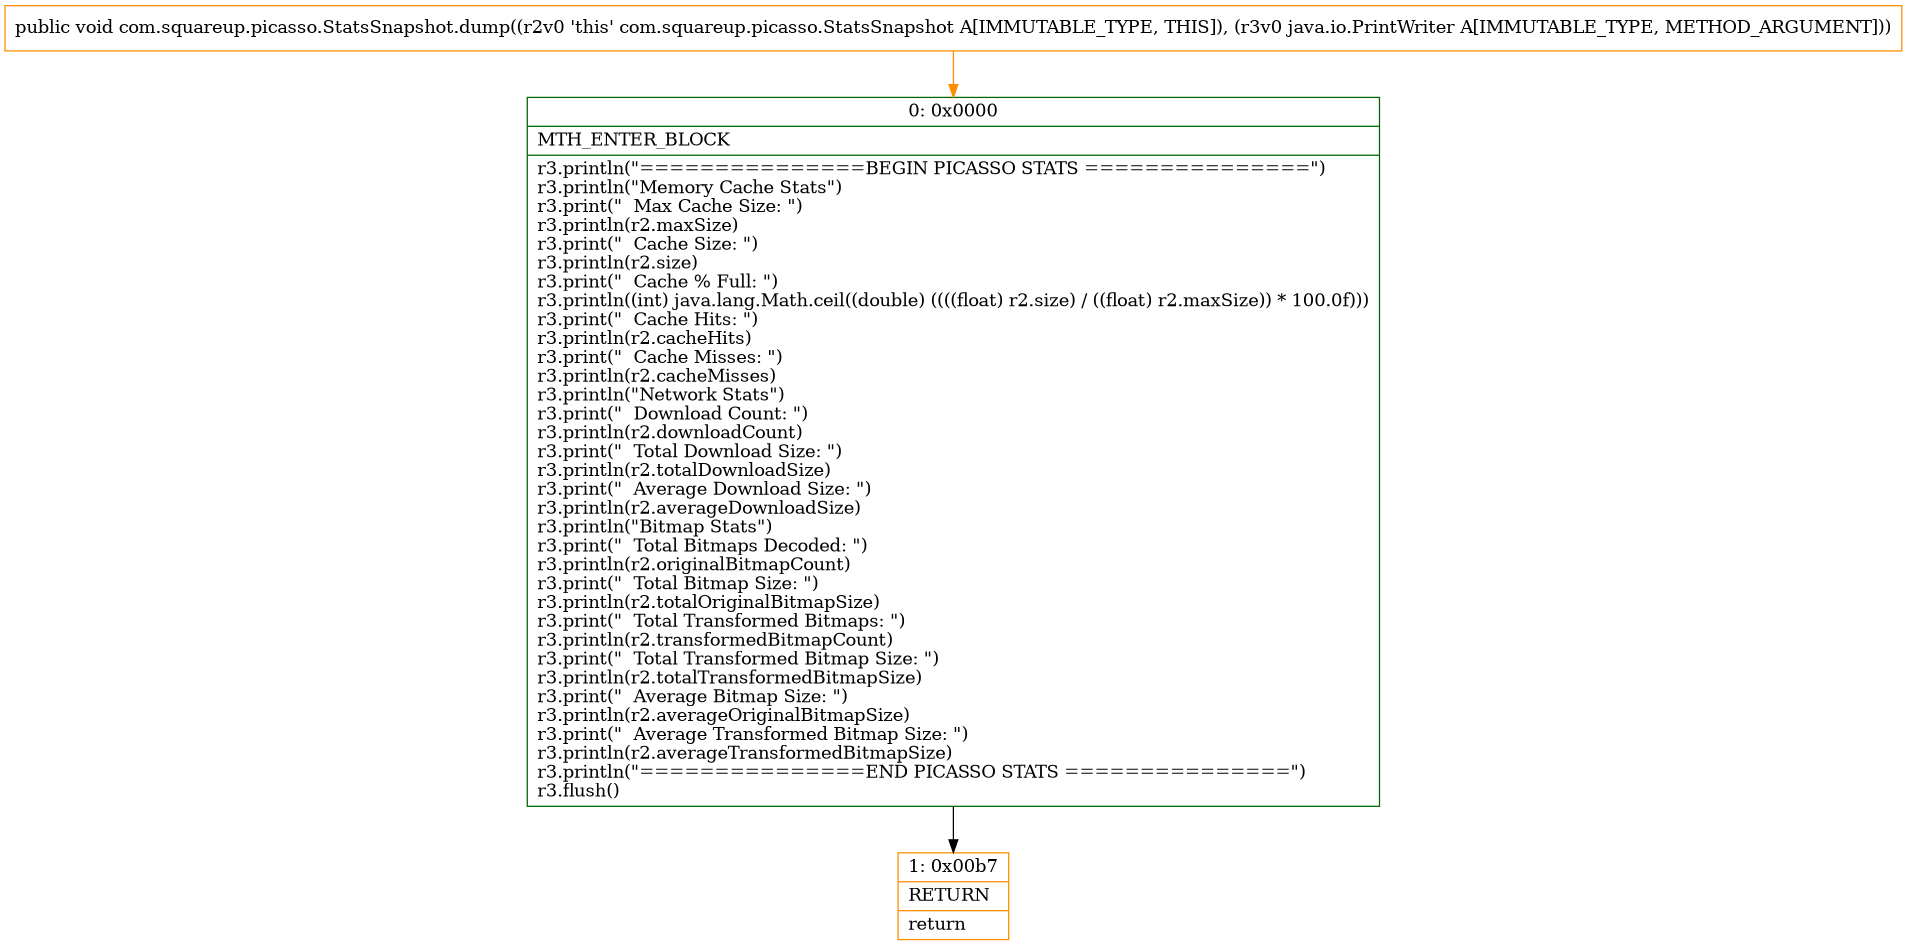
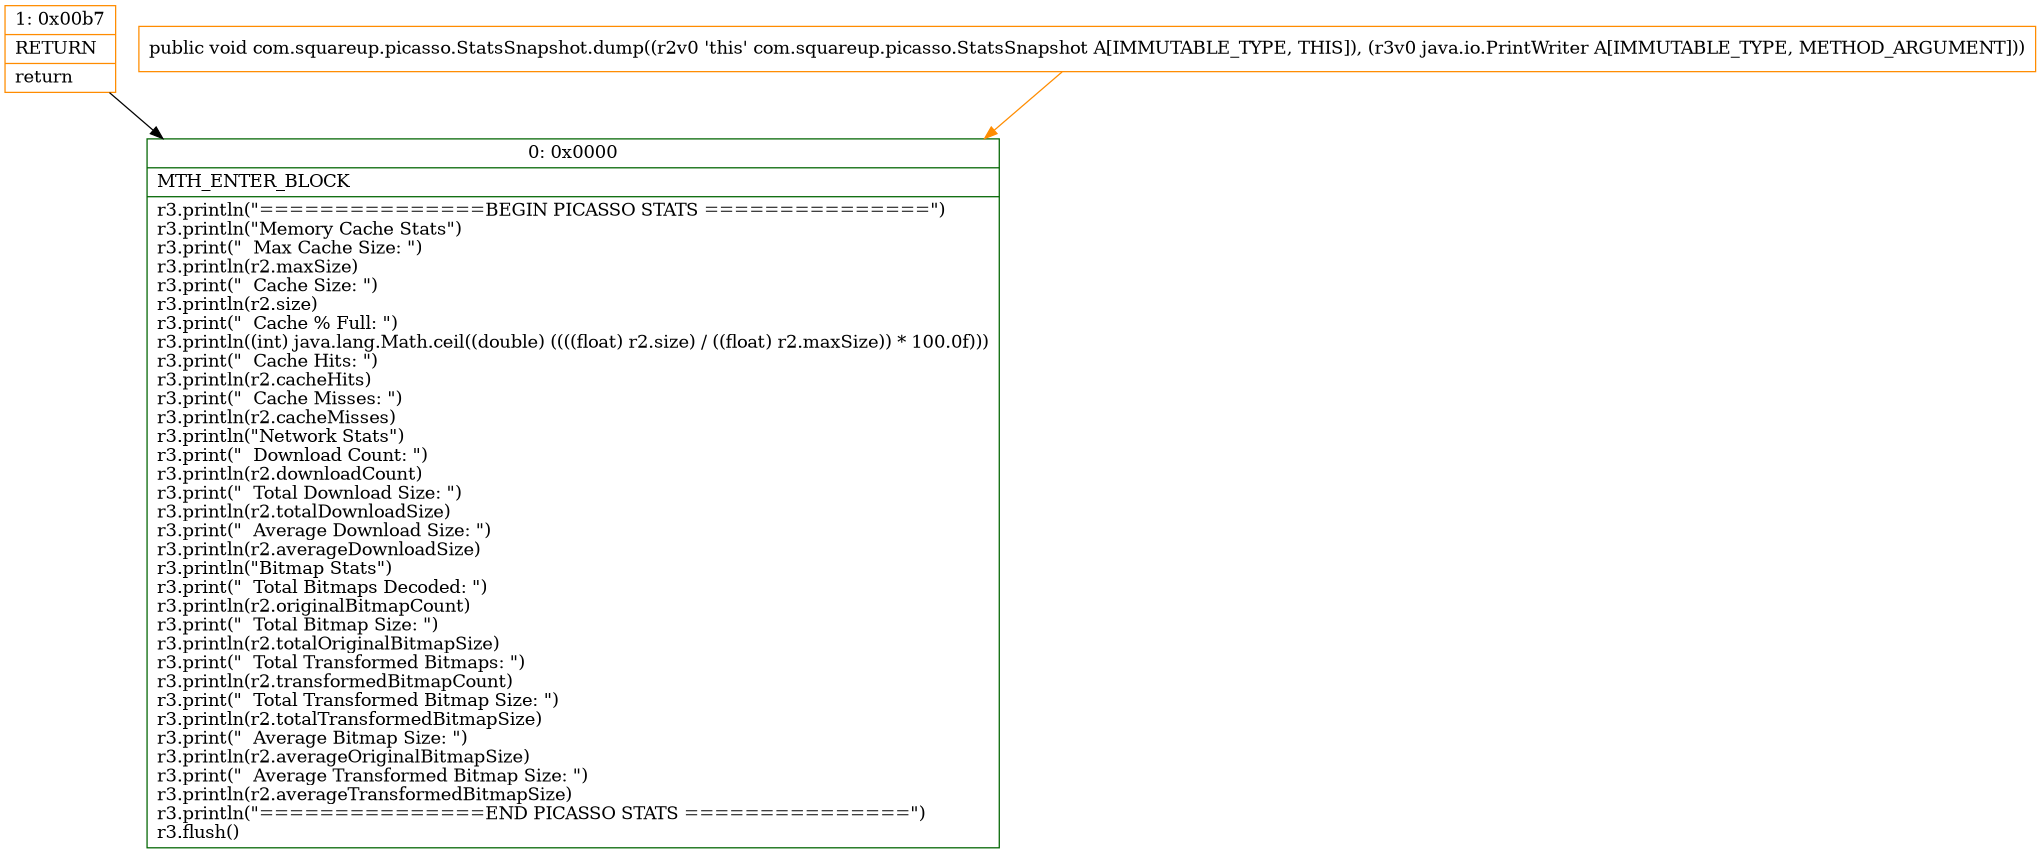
(953, 823) -> (131, 111)
